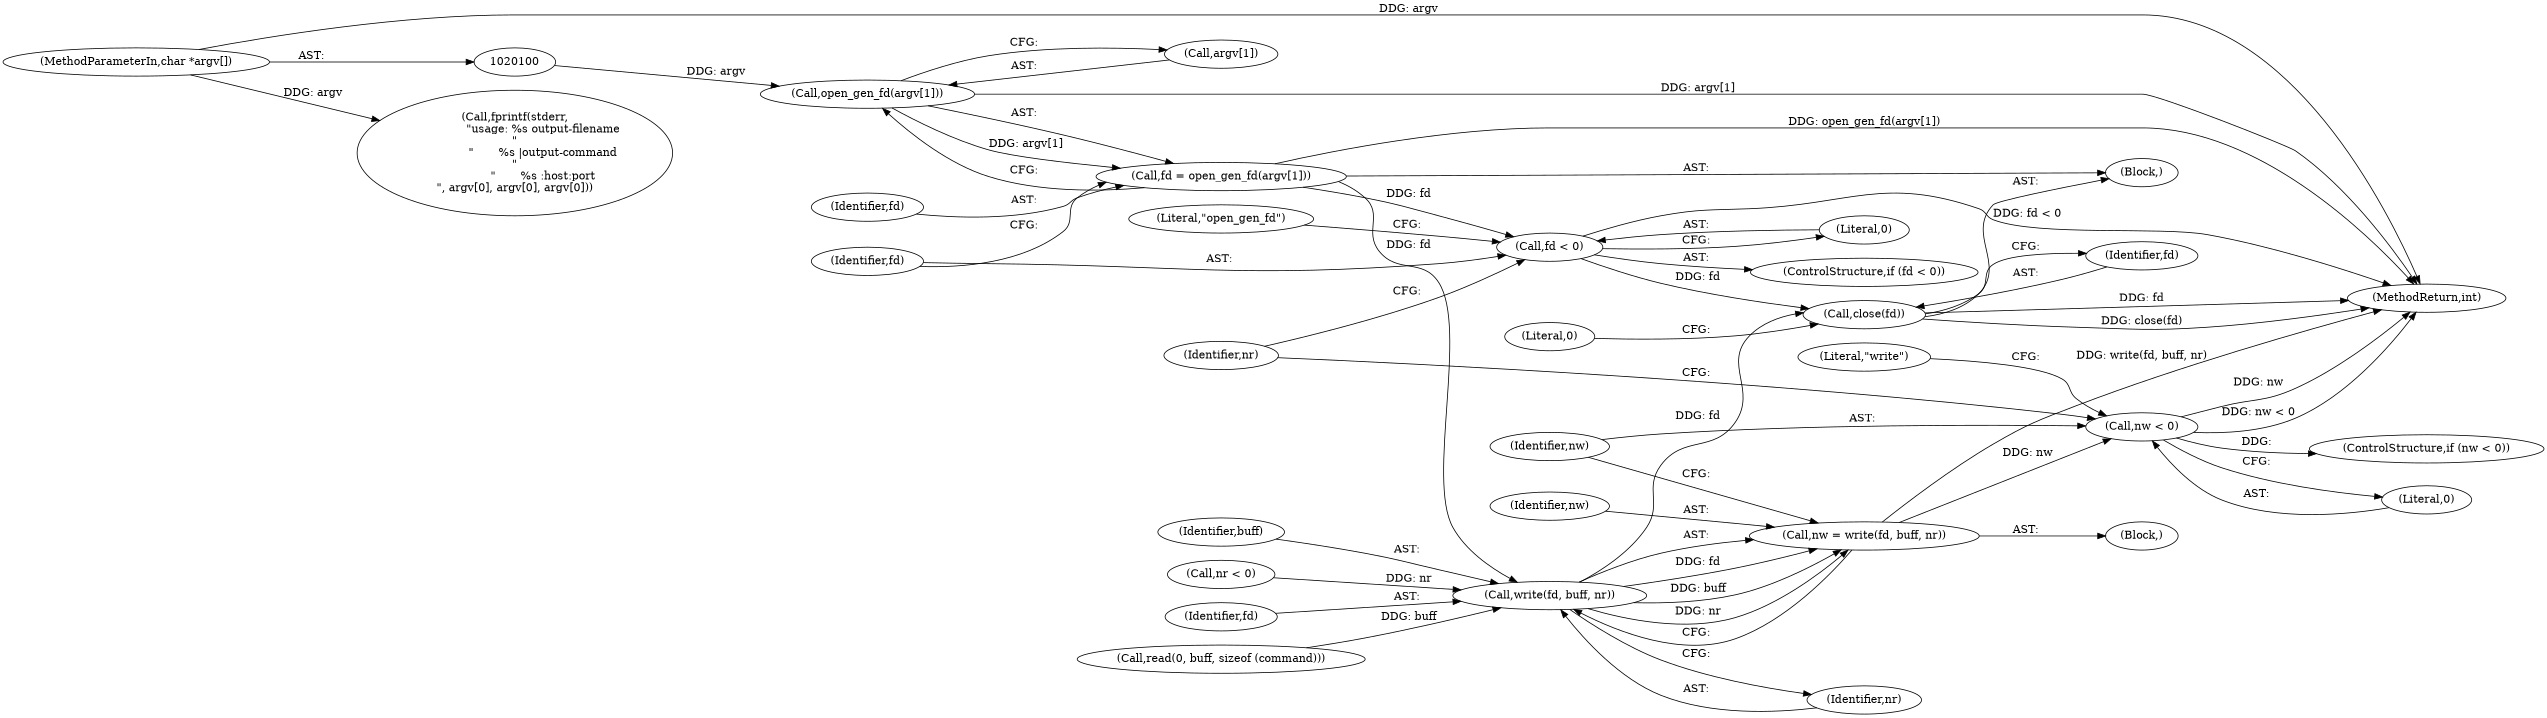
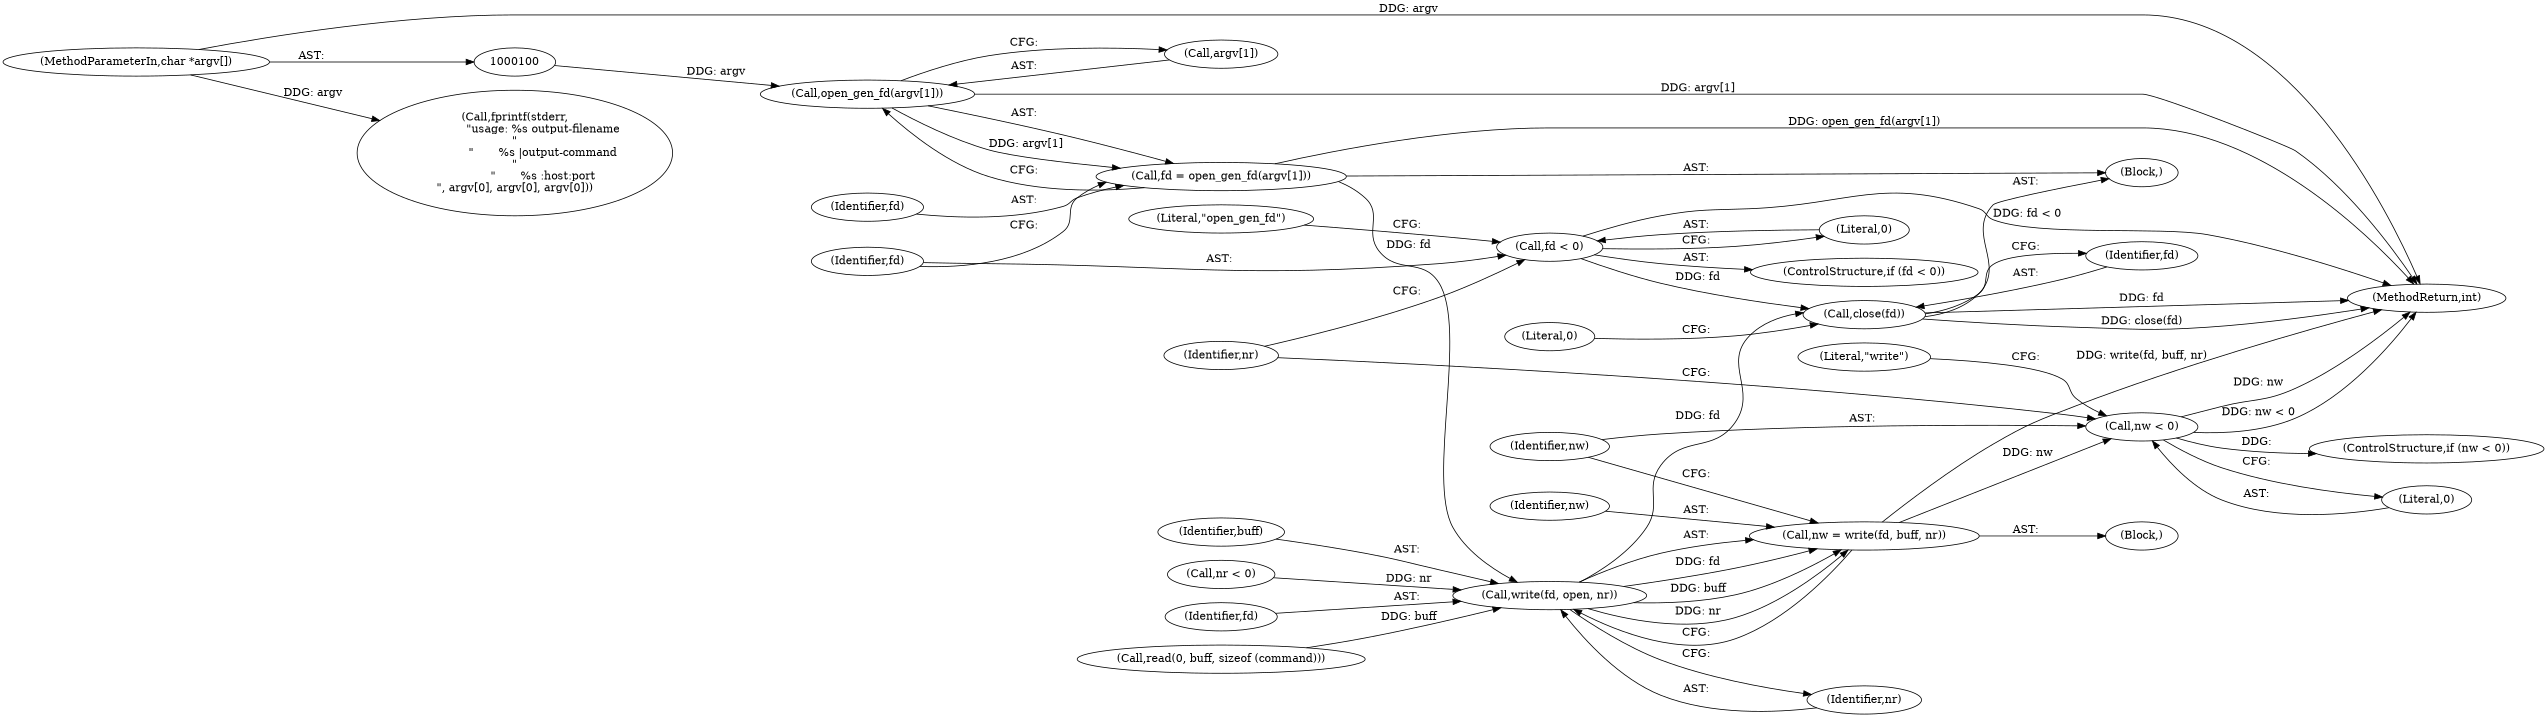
(515, 62) -> (515, 62)
(1405, 207) -> none
(1550, 596) -> (1550, 596)
